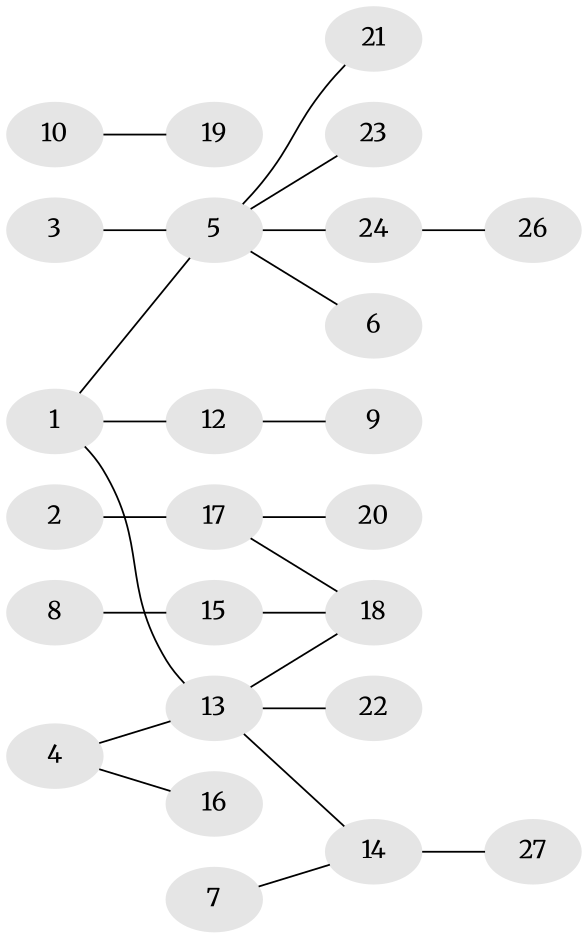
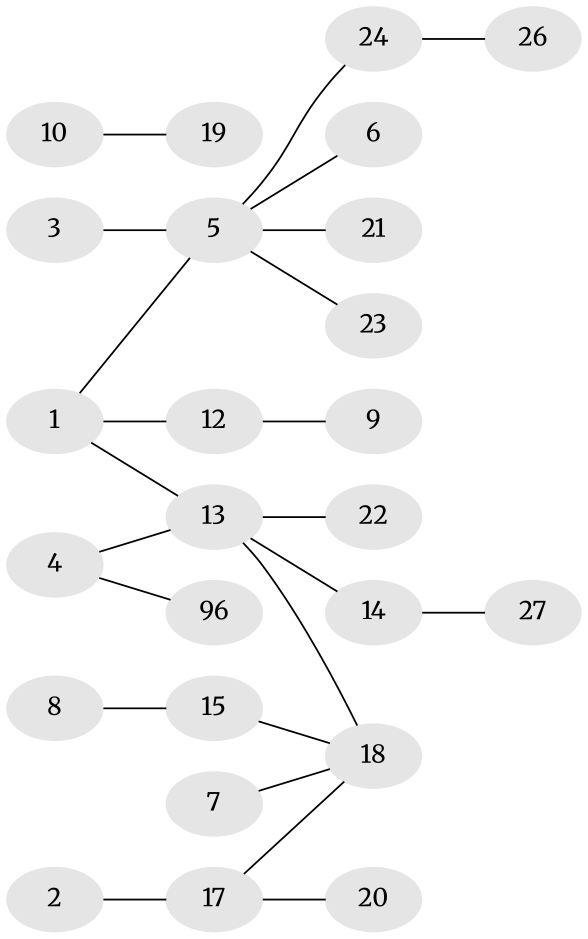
(214, 804) -> (214, 613)
(294, 876) -> (294, 780)
